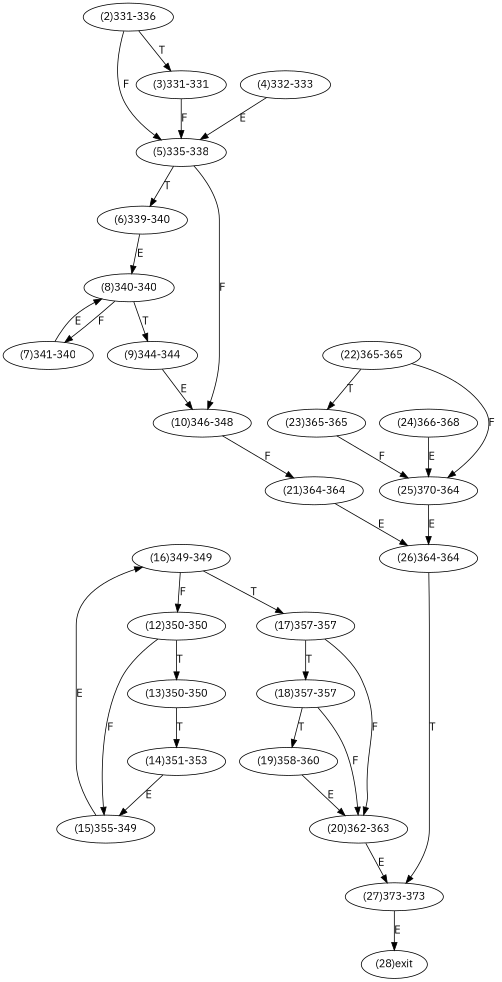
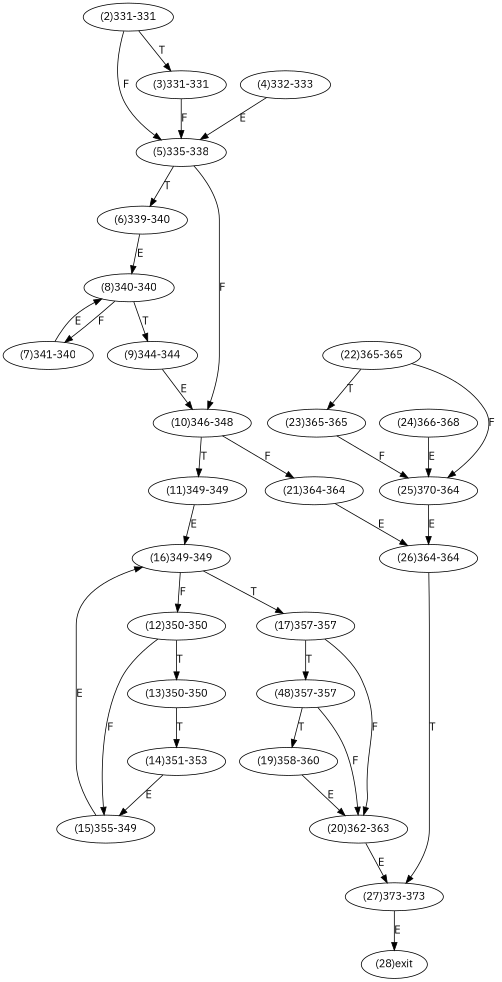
(128, 17) -> (128, 17)
none -> (198, 491)
(306, 694) -> (306, 694)
